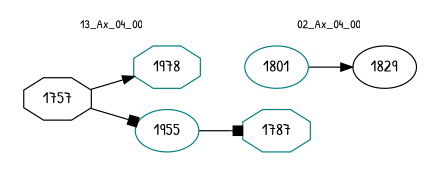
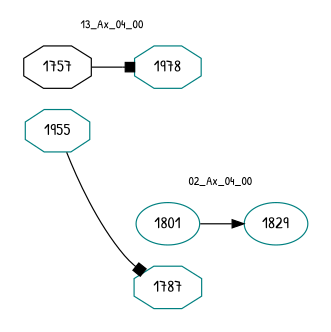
(385, 67) -> (276, 224)
(107, 85) -> (107, 67)
(109, 114) -> none
(167, 131) -> (58, 131)
